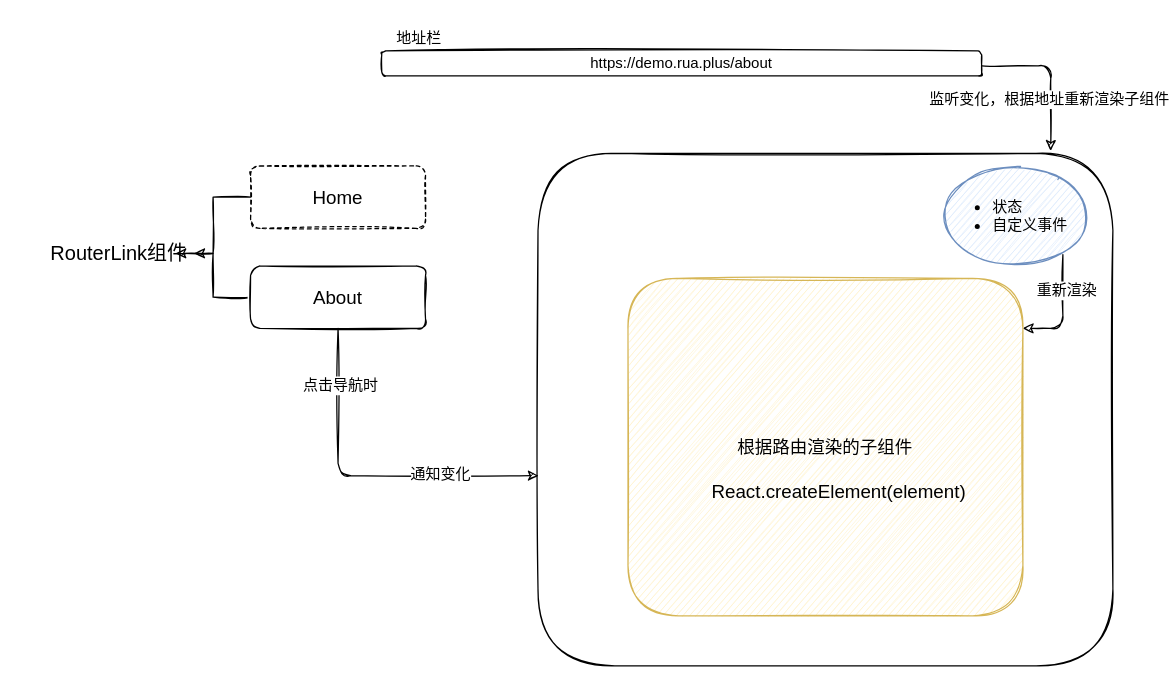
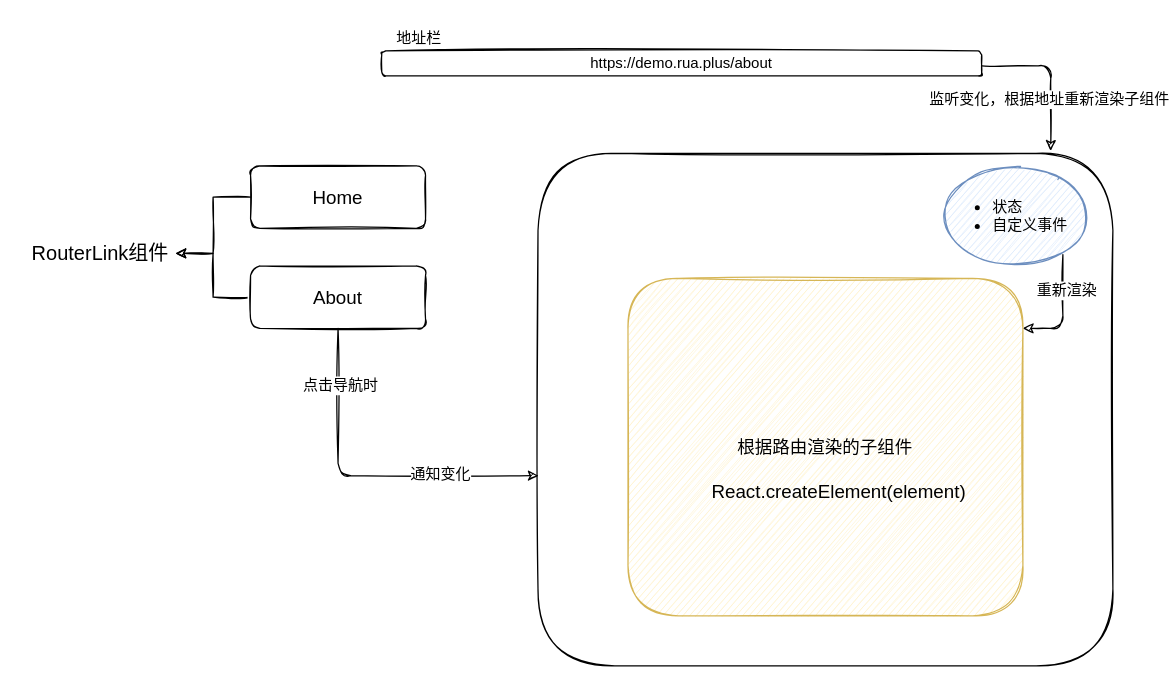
(338, 197) -> (338, 197)
(119, 253) -> (101, 253)
